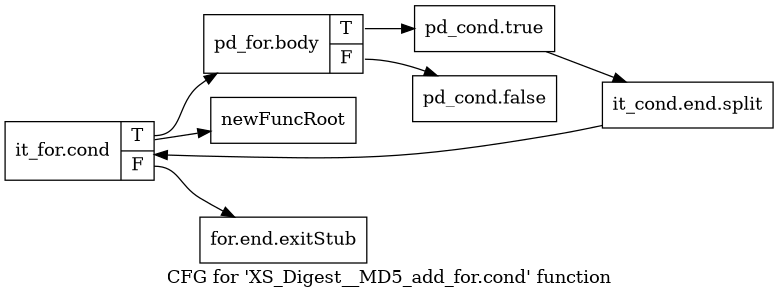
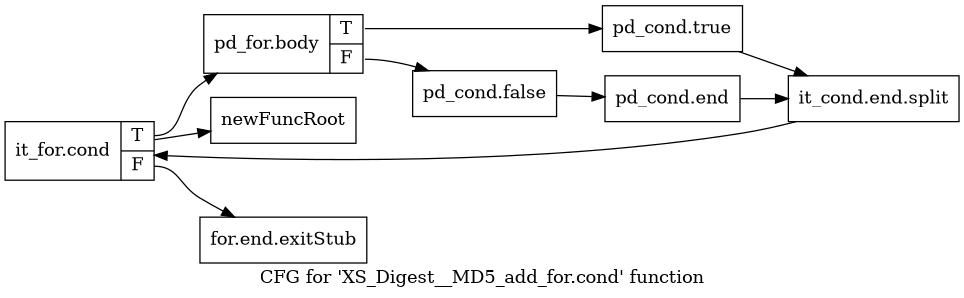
none -> (672, 99)
